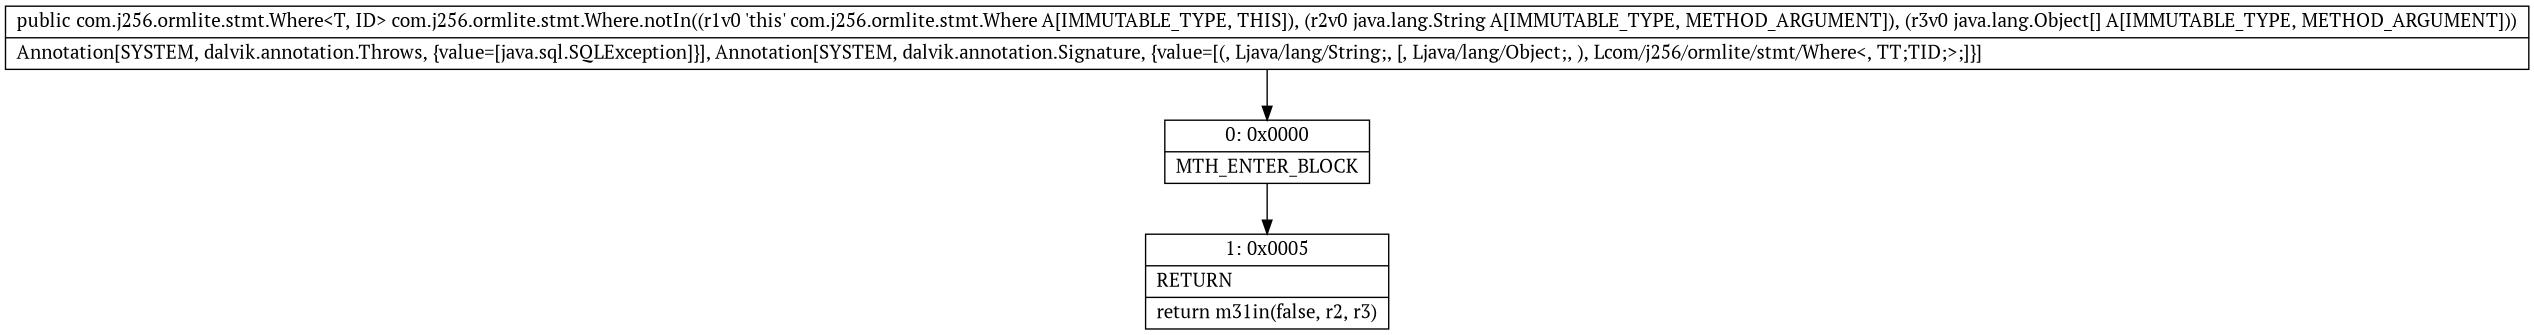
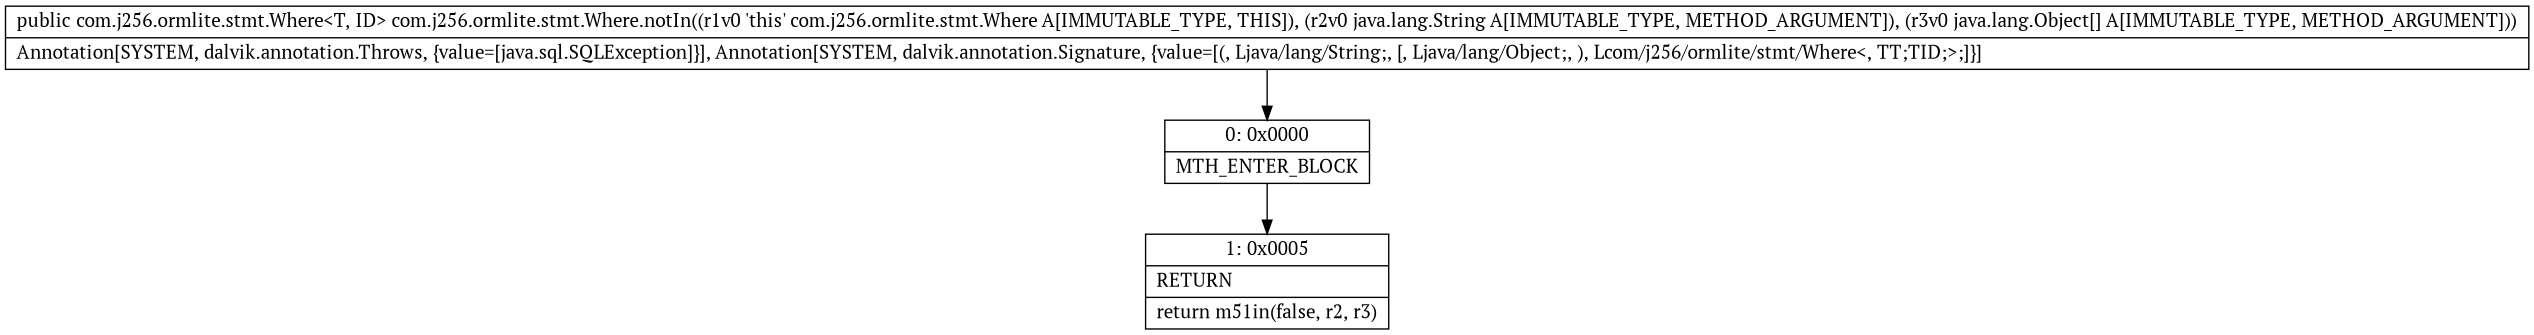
(1267, 312) -> (1267, 312)
